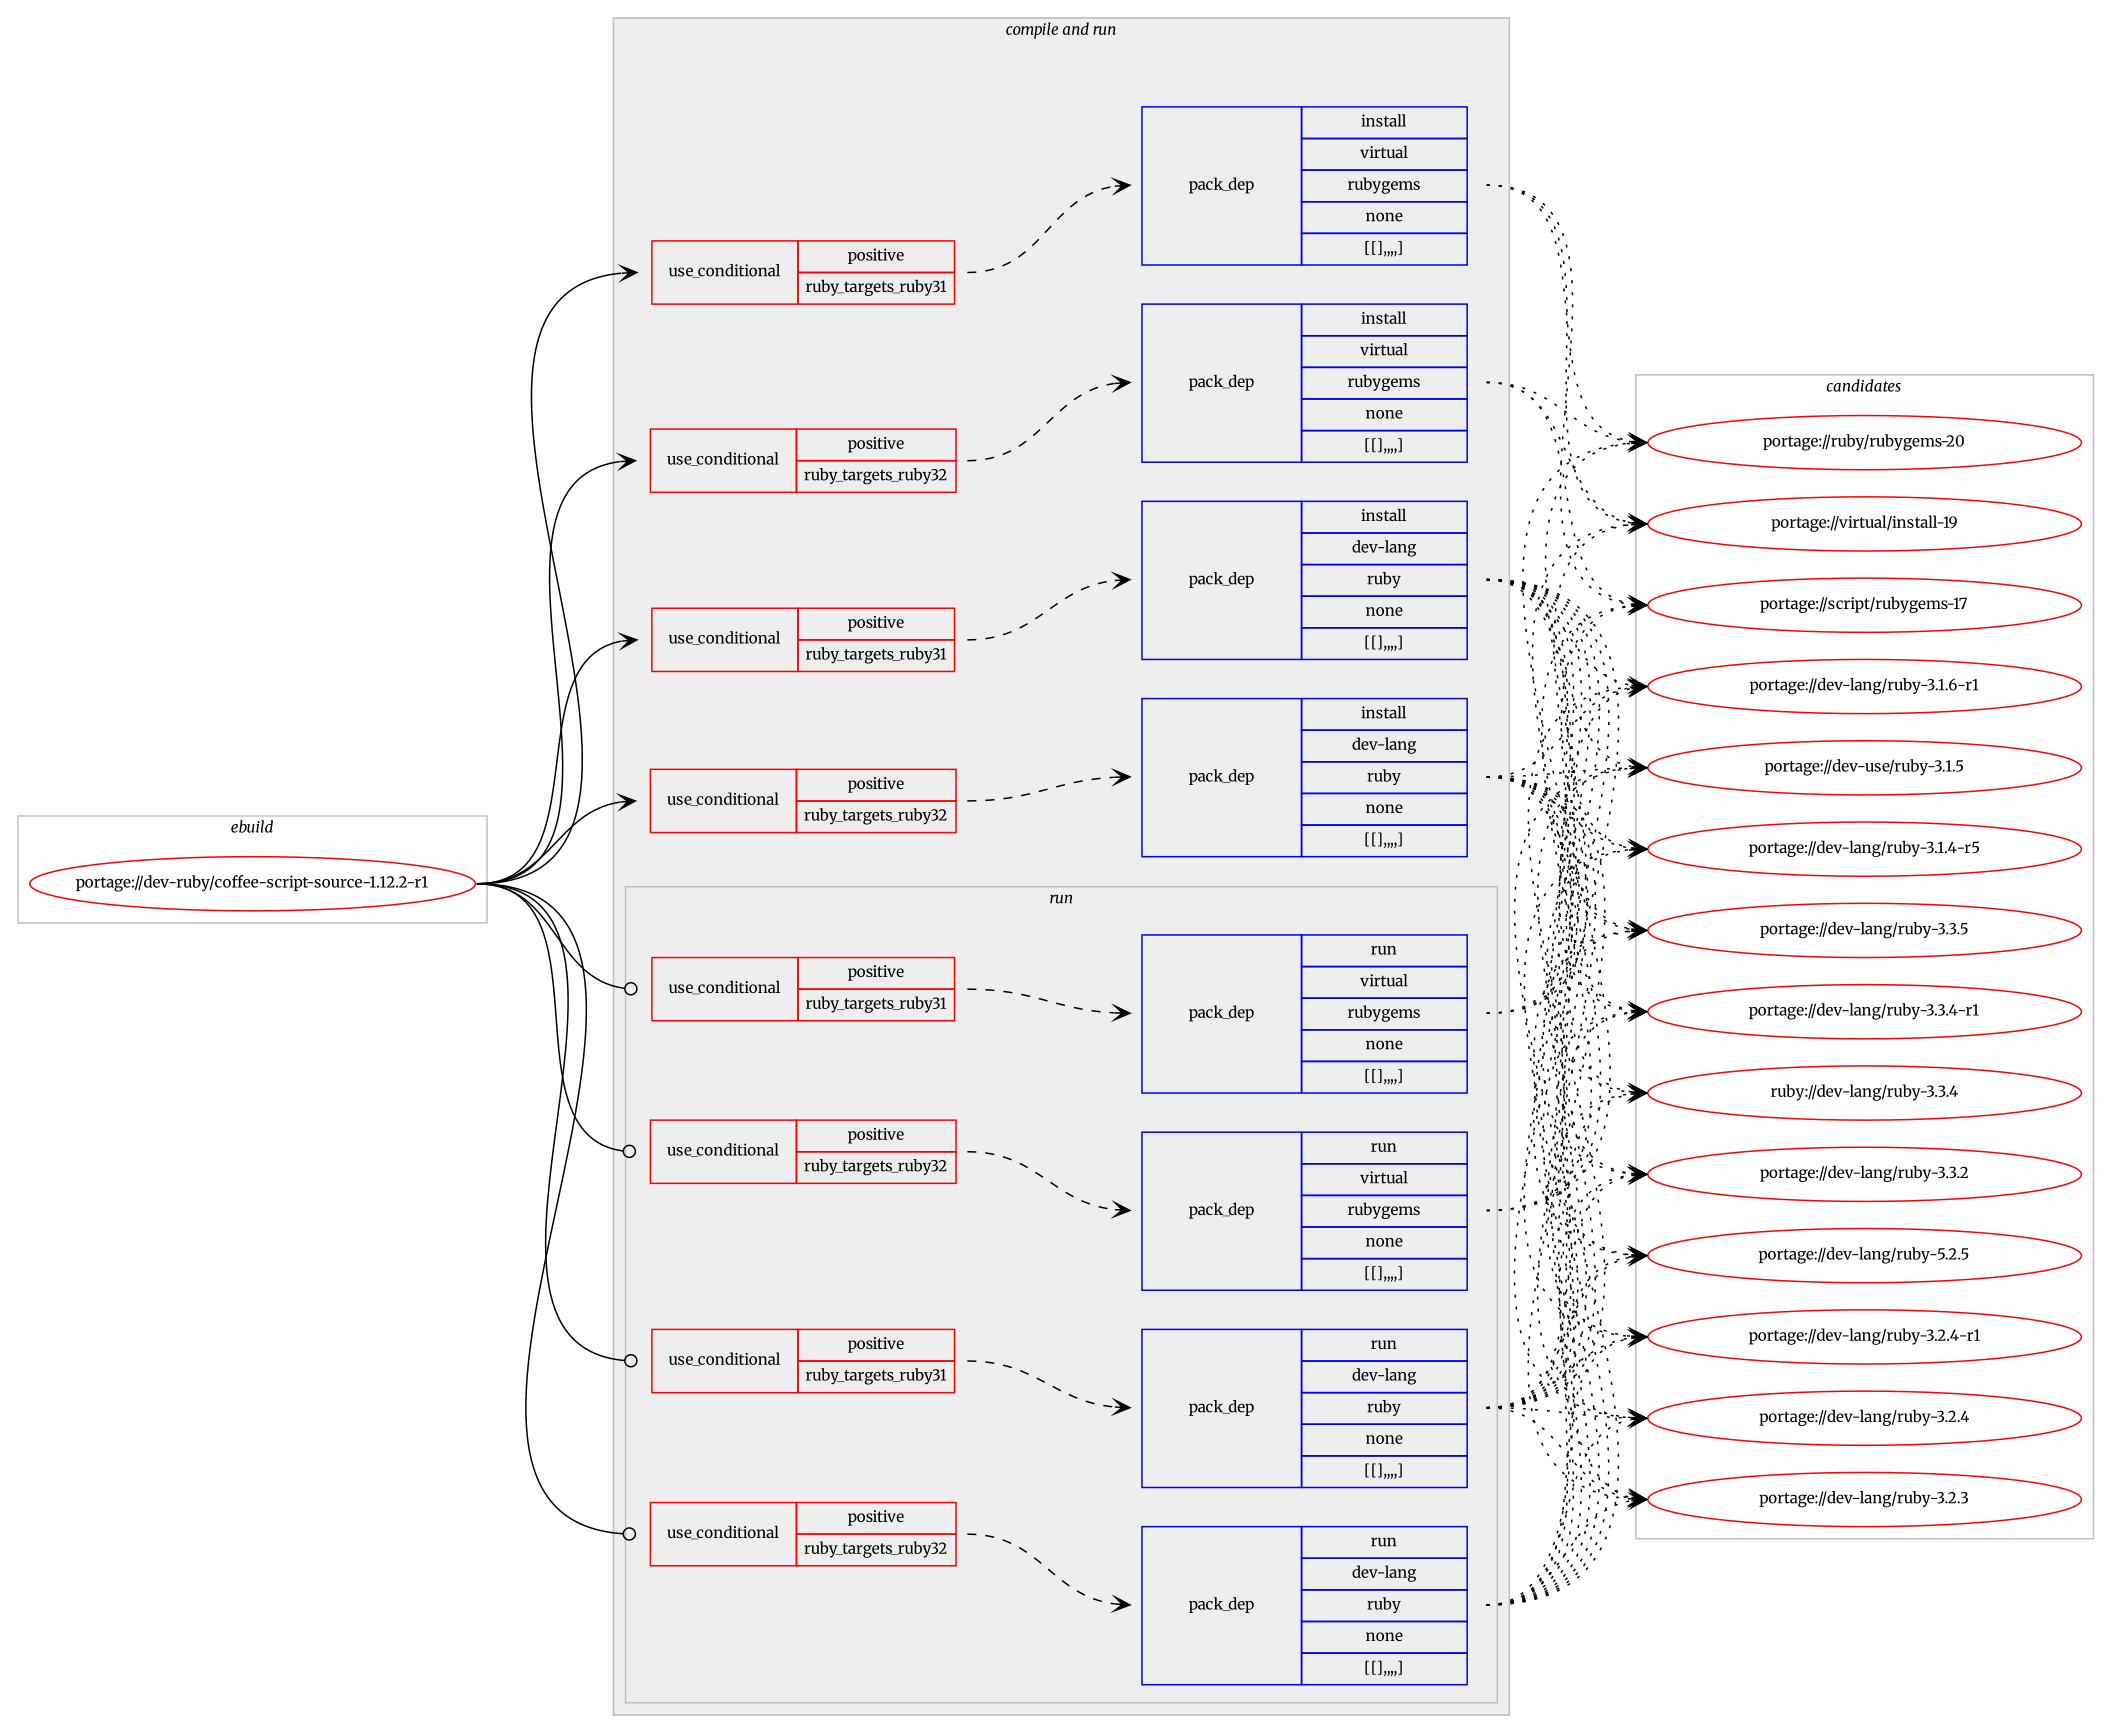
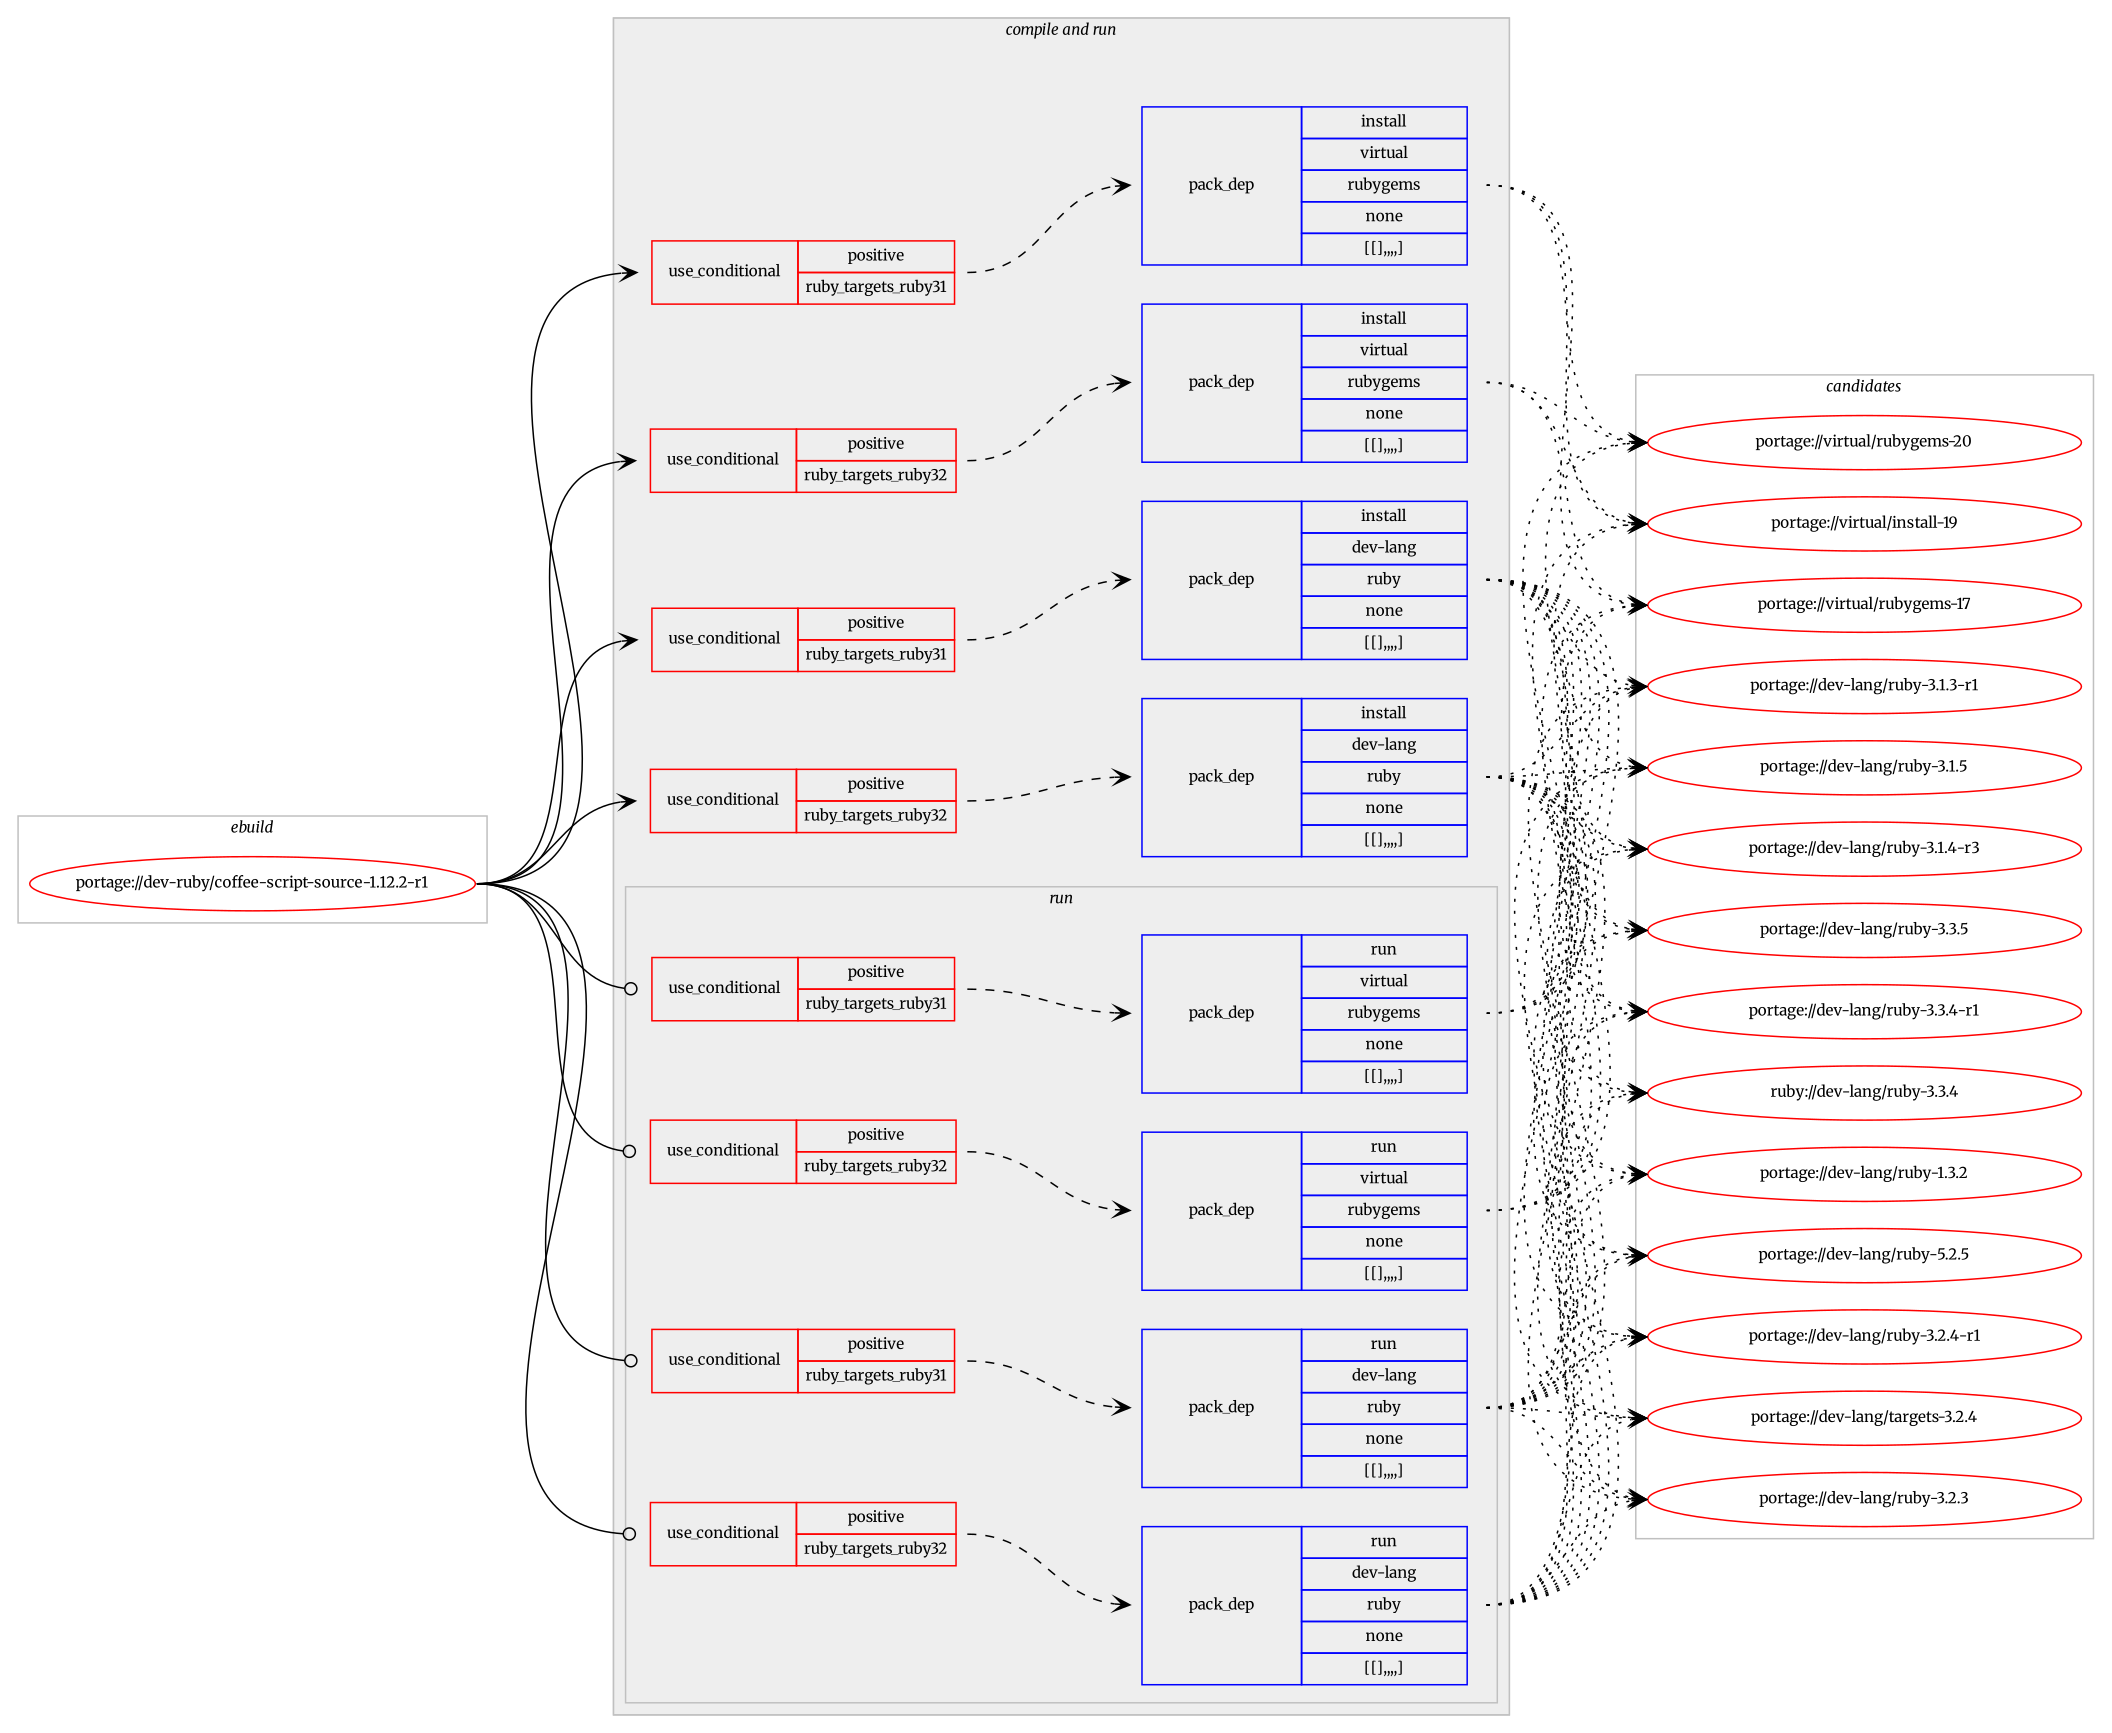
(1865, 443) -> (1865, 443)
(1865, 605) -> (1865, 605)
(1865, 687) -> (1865, 687)
(1865, 768) -> (1865, 768)
(1865, 849) -> (1865, 849)
(1865, 1174) -> (1865, 1174)
(1865, 1418) -> (1865, 1418)
